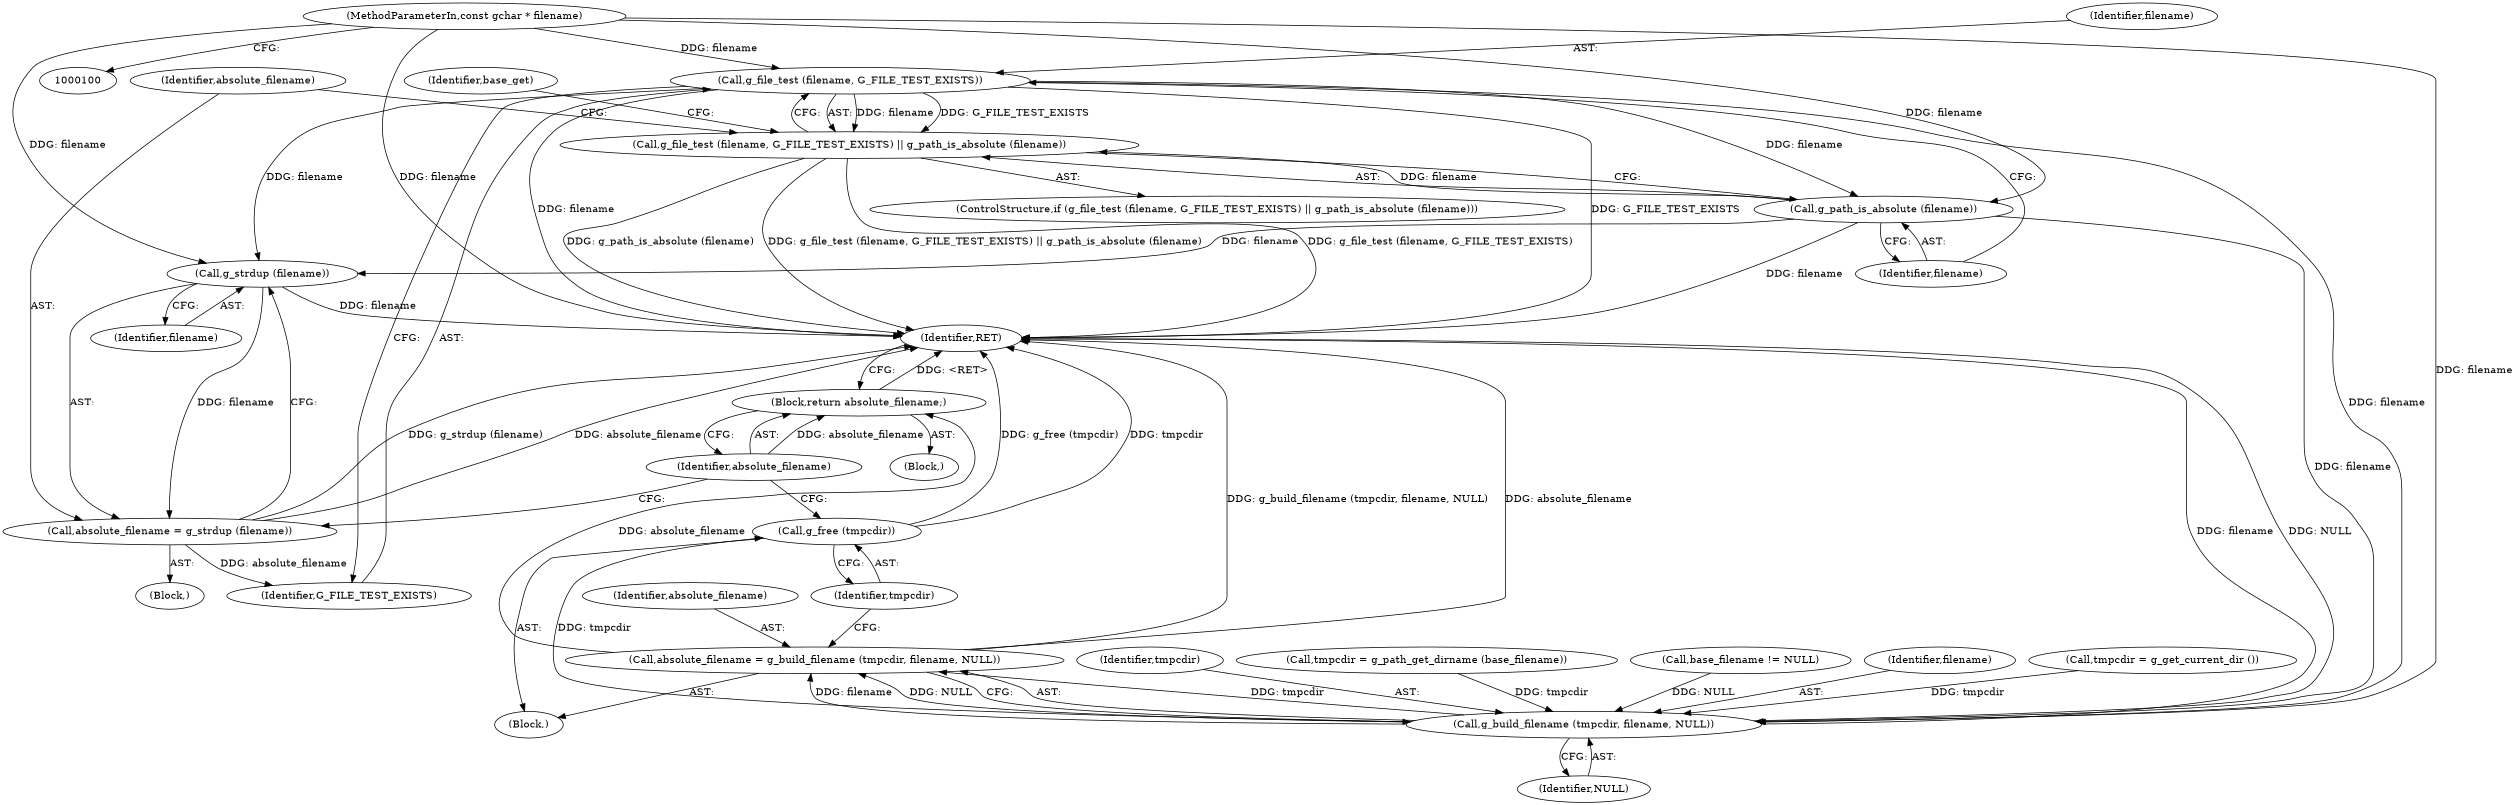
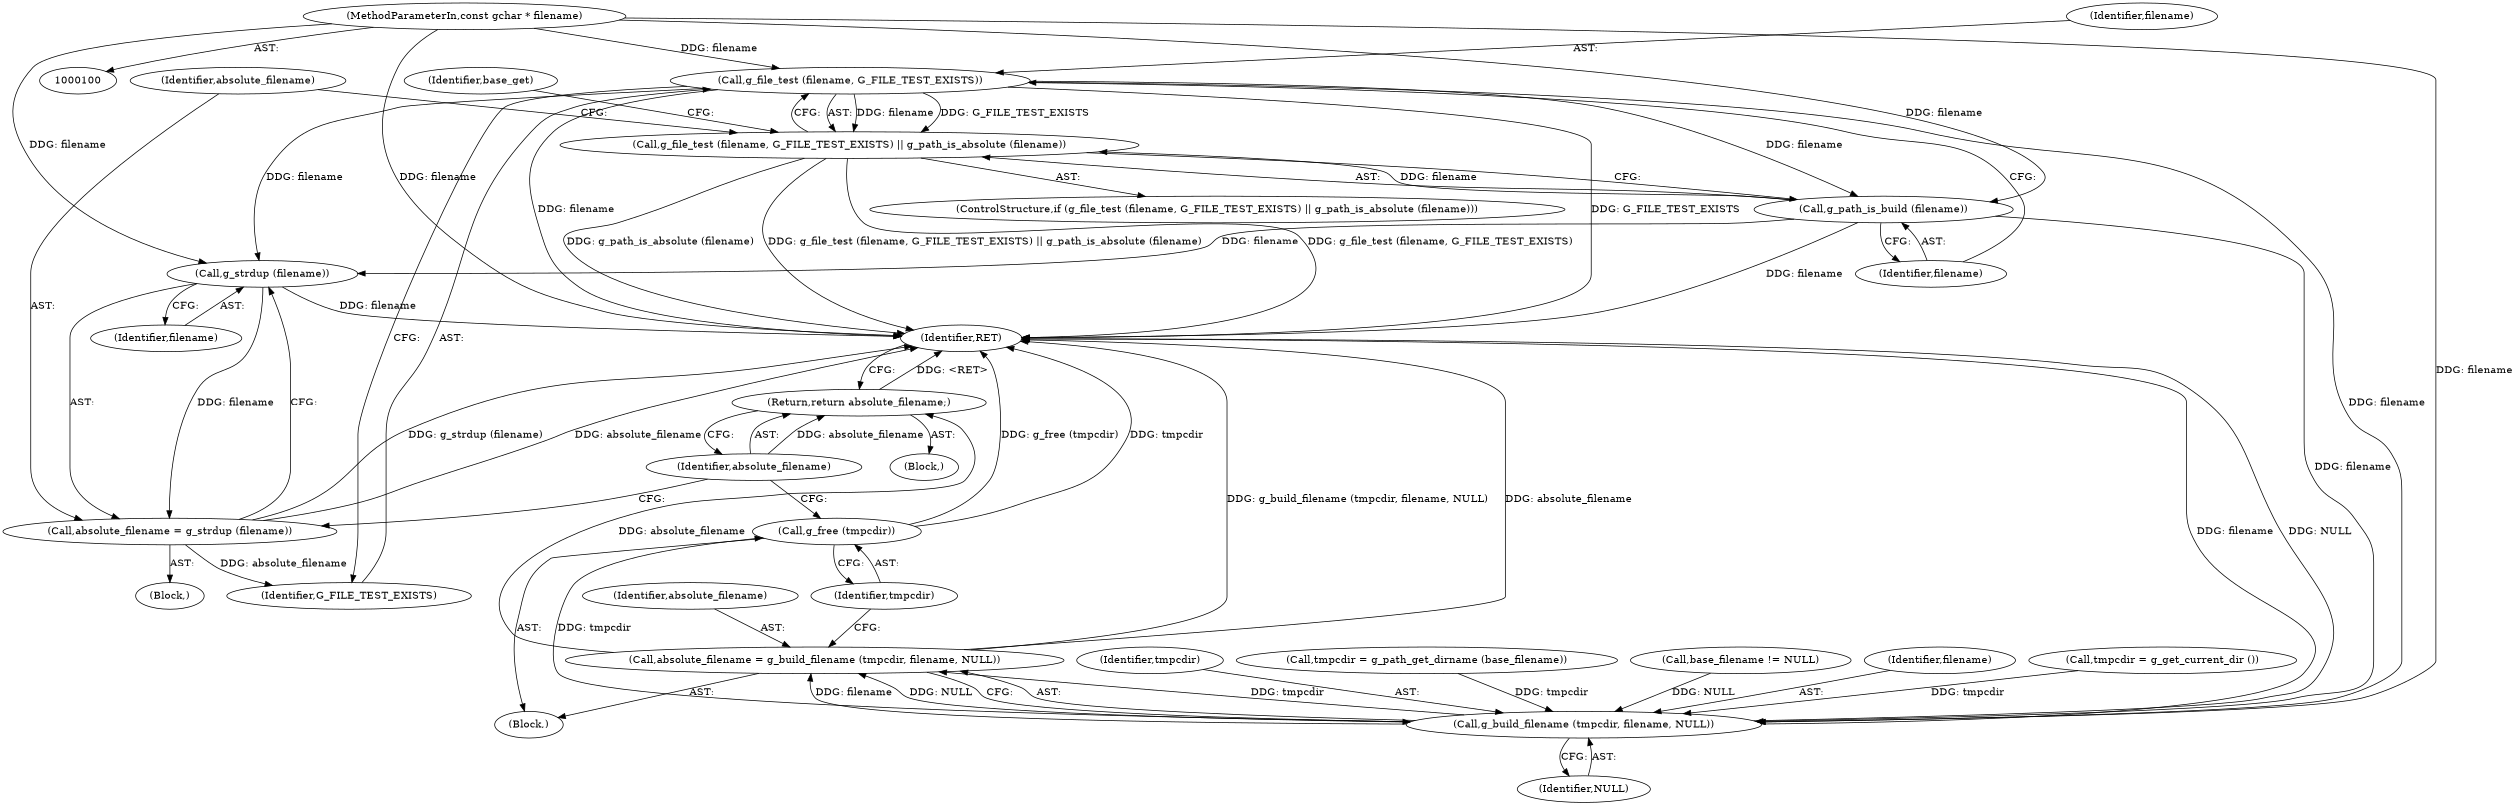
(268, 48) -> (268, 48)
(1884, 209) -> (1884, 209)
(859, 403) -> (859, 403)
